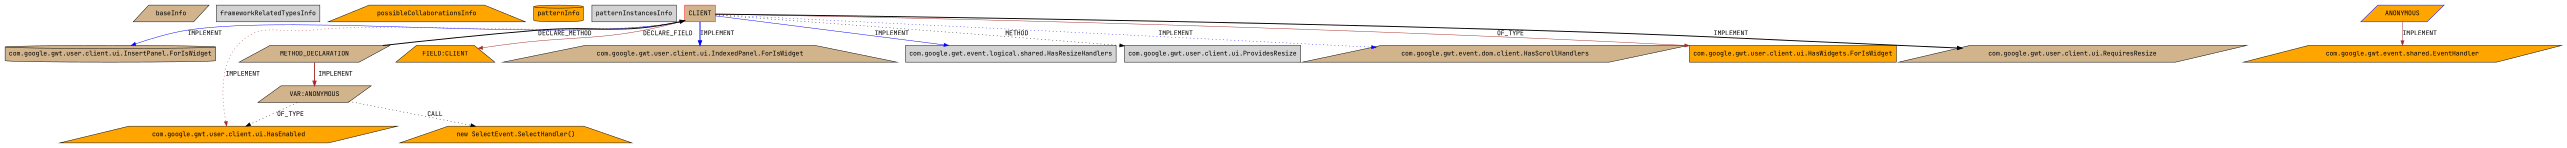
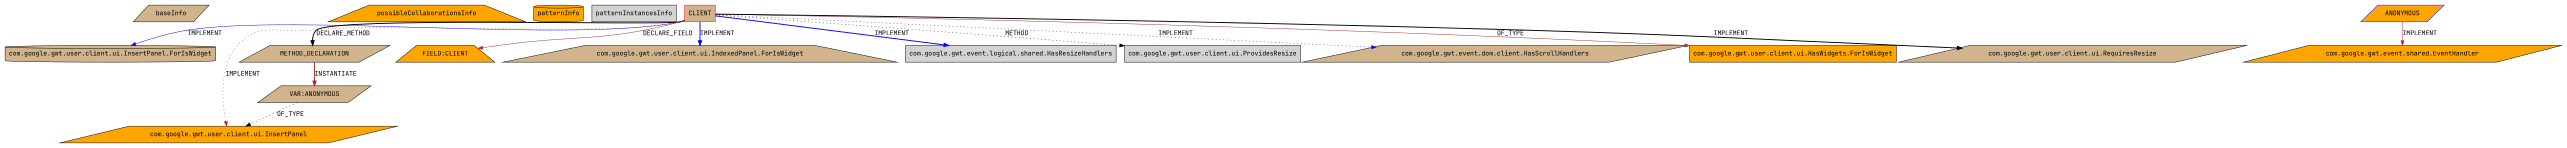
(268, 13) -> none
(830, 30) -> (830, 30)
(509, 33) -> (495, 22)
(336, 74) -> (336, 74)
(229, 135) -> (229, 135)
(516, 135) -> none
